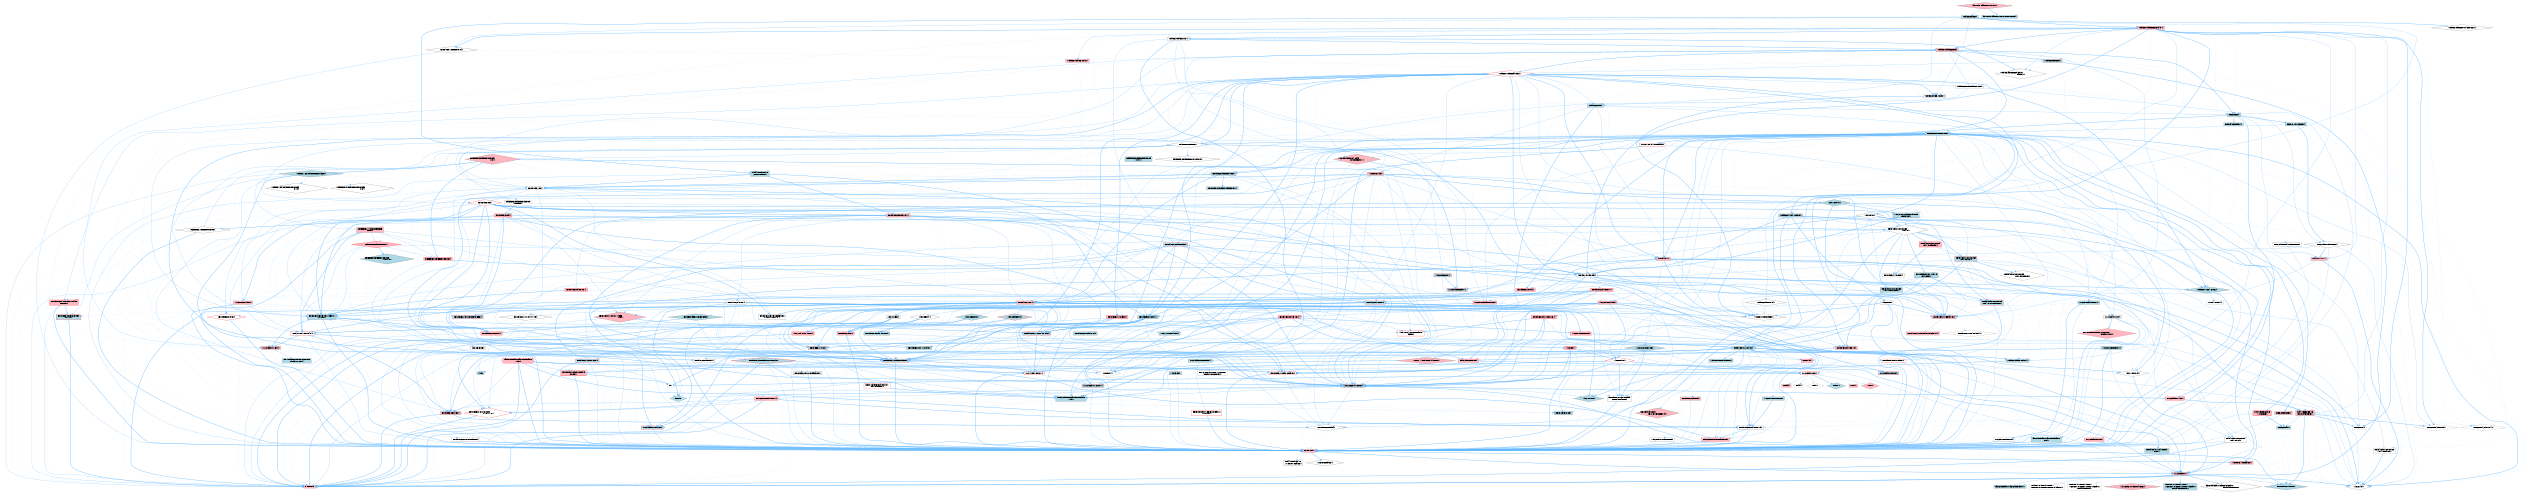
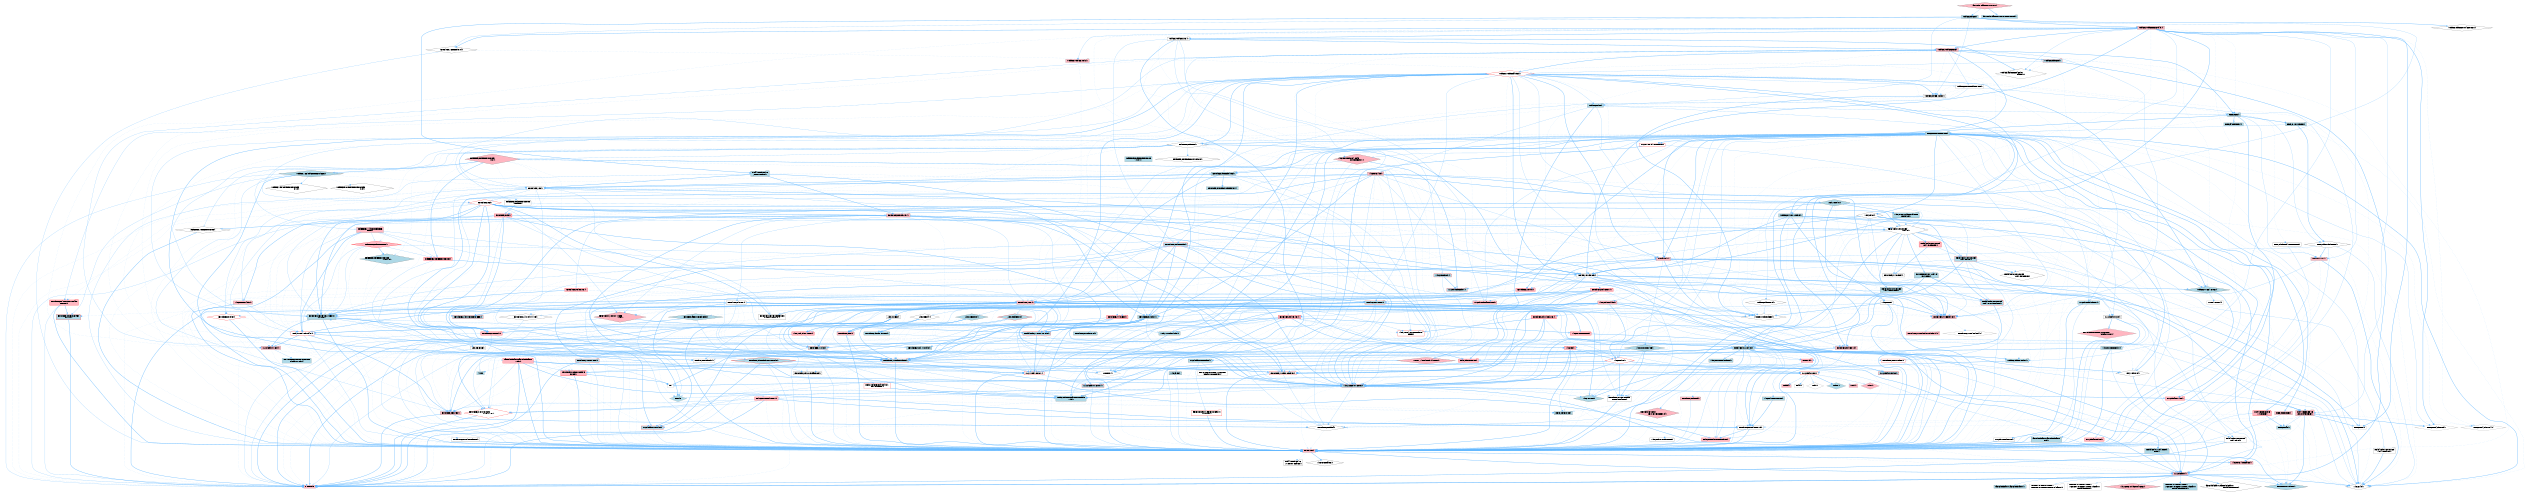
(1221, 106) -> none
